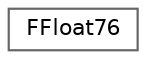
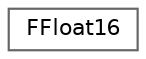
(73, 29) -> (73, 29)
